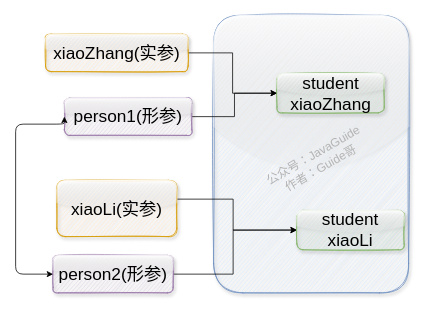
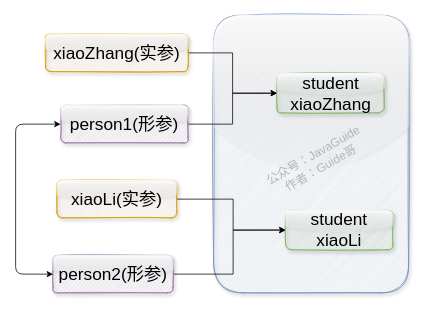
(128, 117) -> (124, 124)
(117, 209) -> (117, 199)
(350, 230) -> (339, 230)
